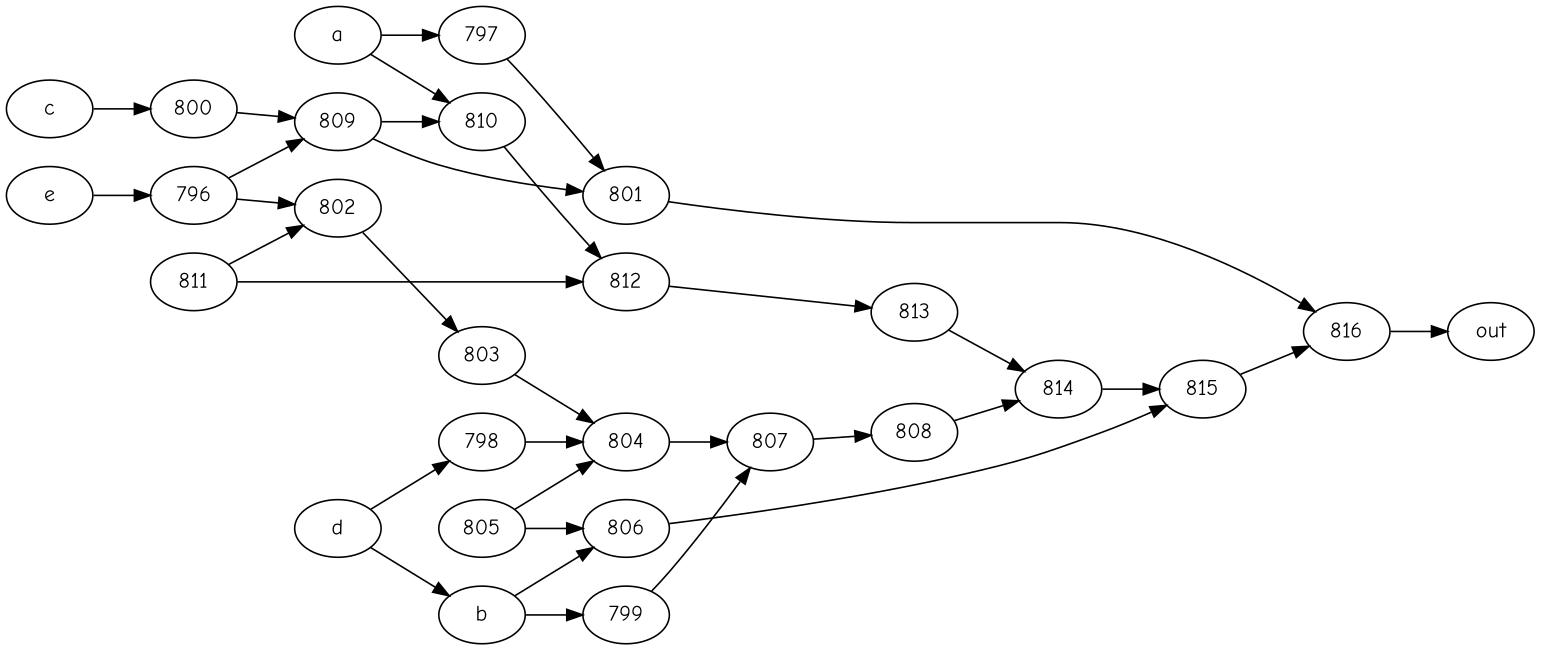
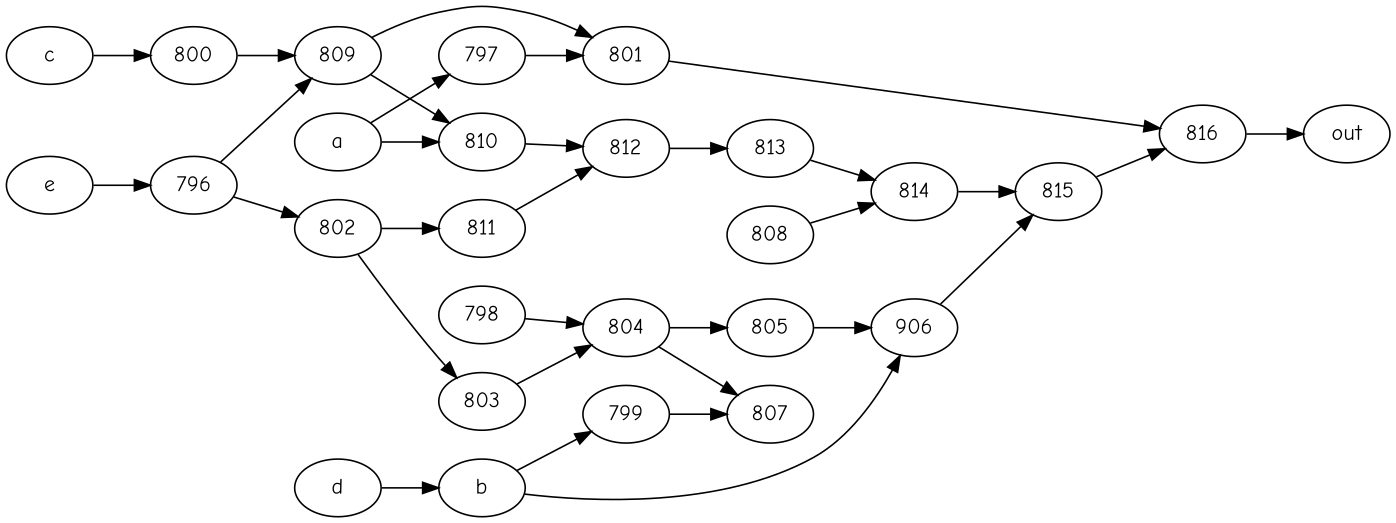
(259, 249) -> (402, 228)
(834, 438) -> none
(403, 489) -> none
(547, 489) -> (690, 328)
(626, 528) -> (914, 328)
